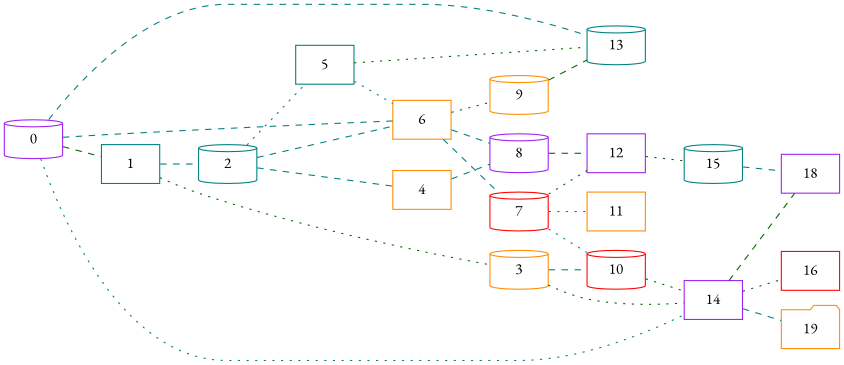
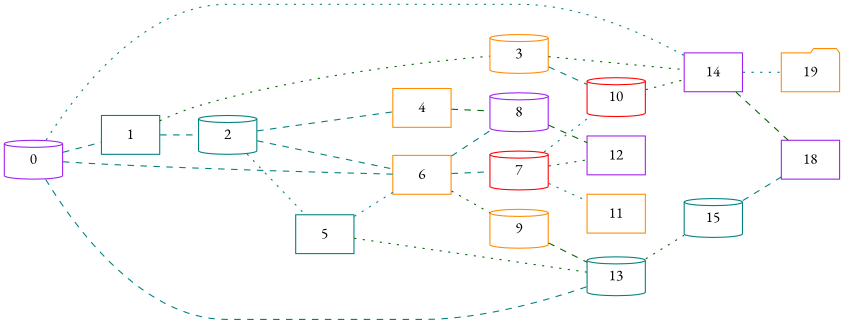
(82, 152) -> (82, 147)
(665, 159) -> (665, 247)
(468, 173) -> (471, 110)
(810, 271) -> none
(762, 315) -> (762, 72)
